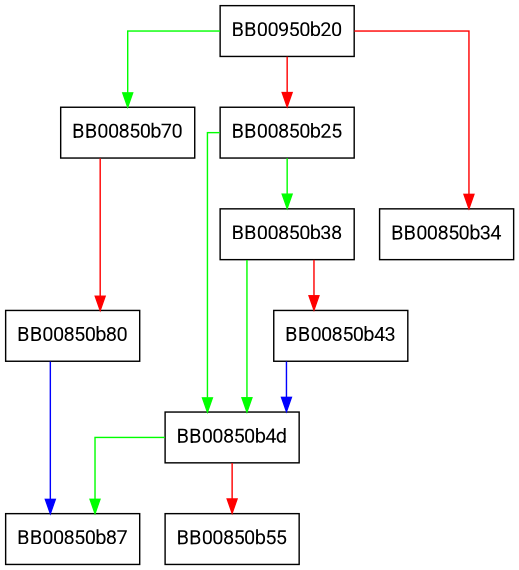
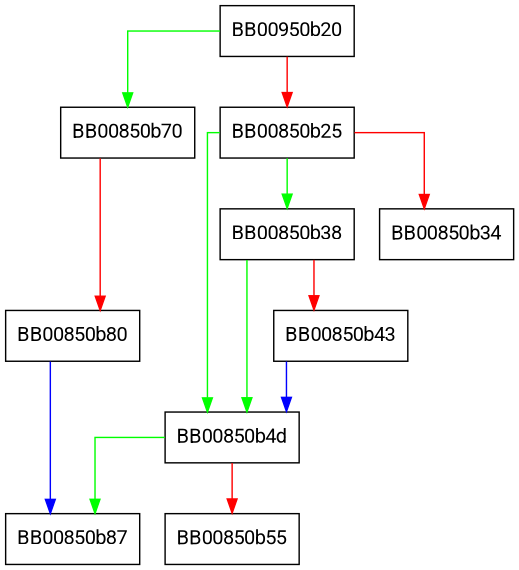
(469, 55) -> (420, 133)
